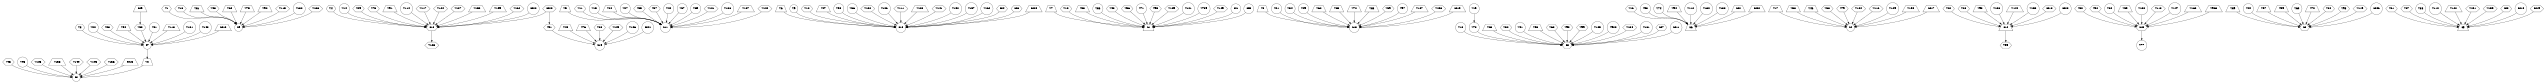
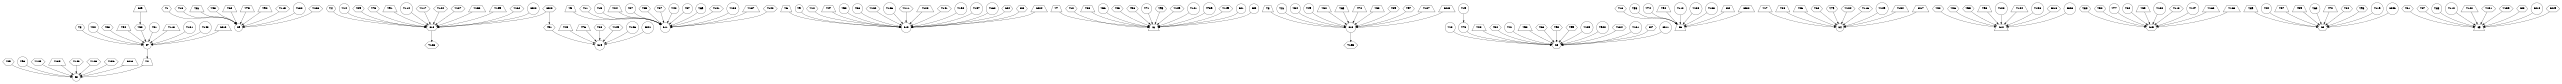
(1402, 9) -> (1409, 9)
(2214, 9) -> (2232, 9)
(2360, 9) -> (2377, 9)
(1399, 23) -> (1351, 36)
(2006, 35) -> (1983, 19)
(2142, 35) -> (2131, 20)
